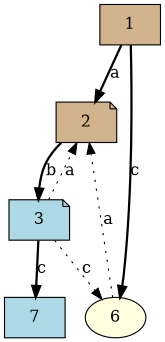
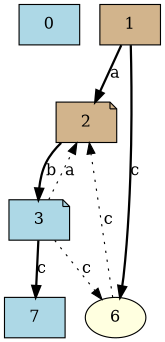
none -> (49, 25)
(108, 220) -> (108, 220)
